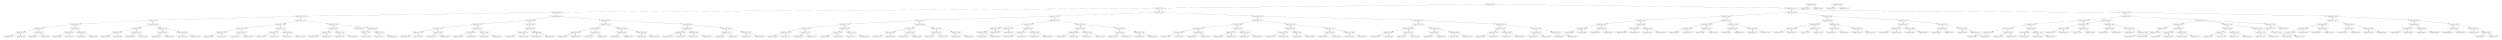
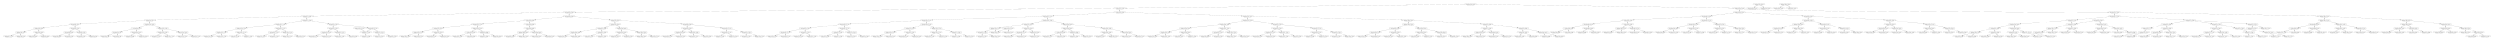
(1048, 36) -> none
none -> (2011, 36)
